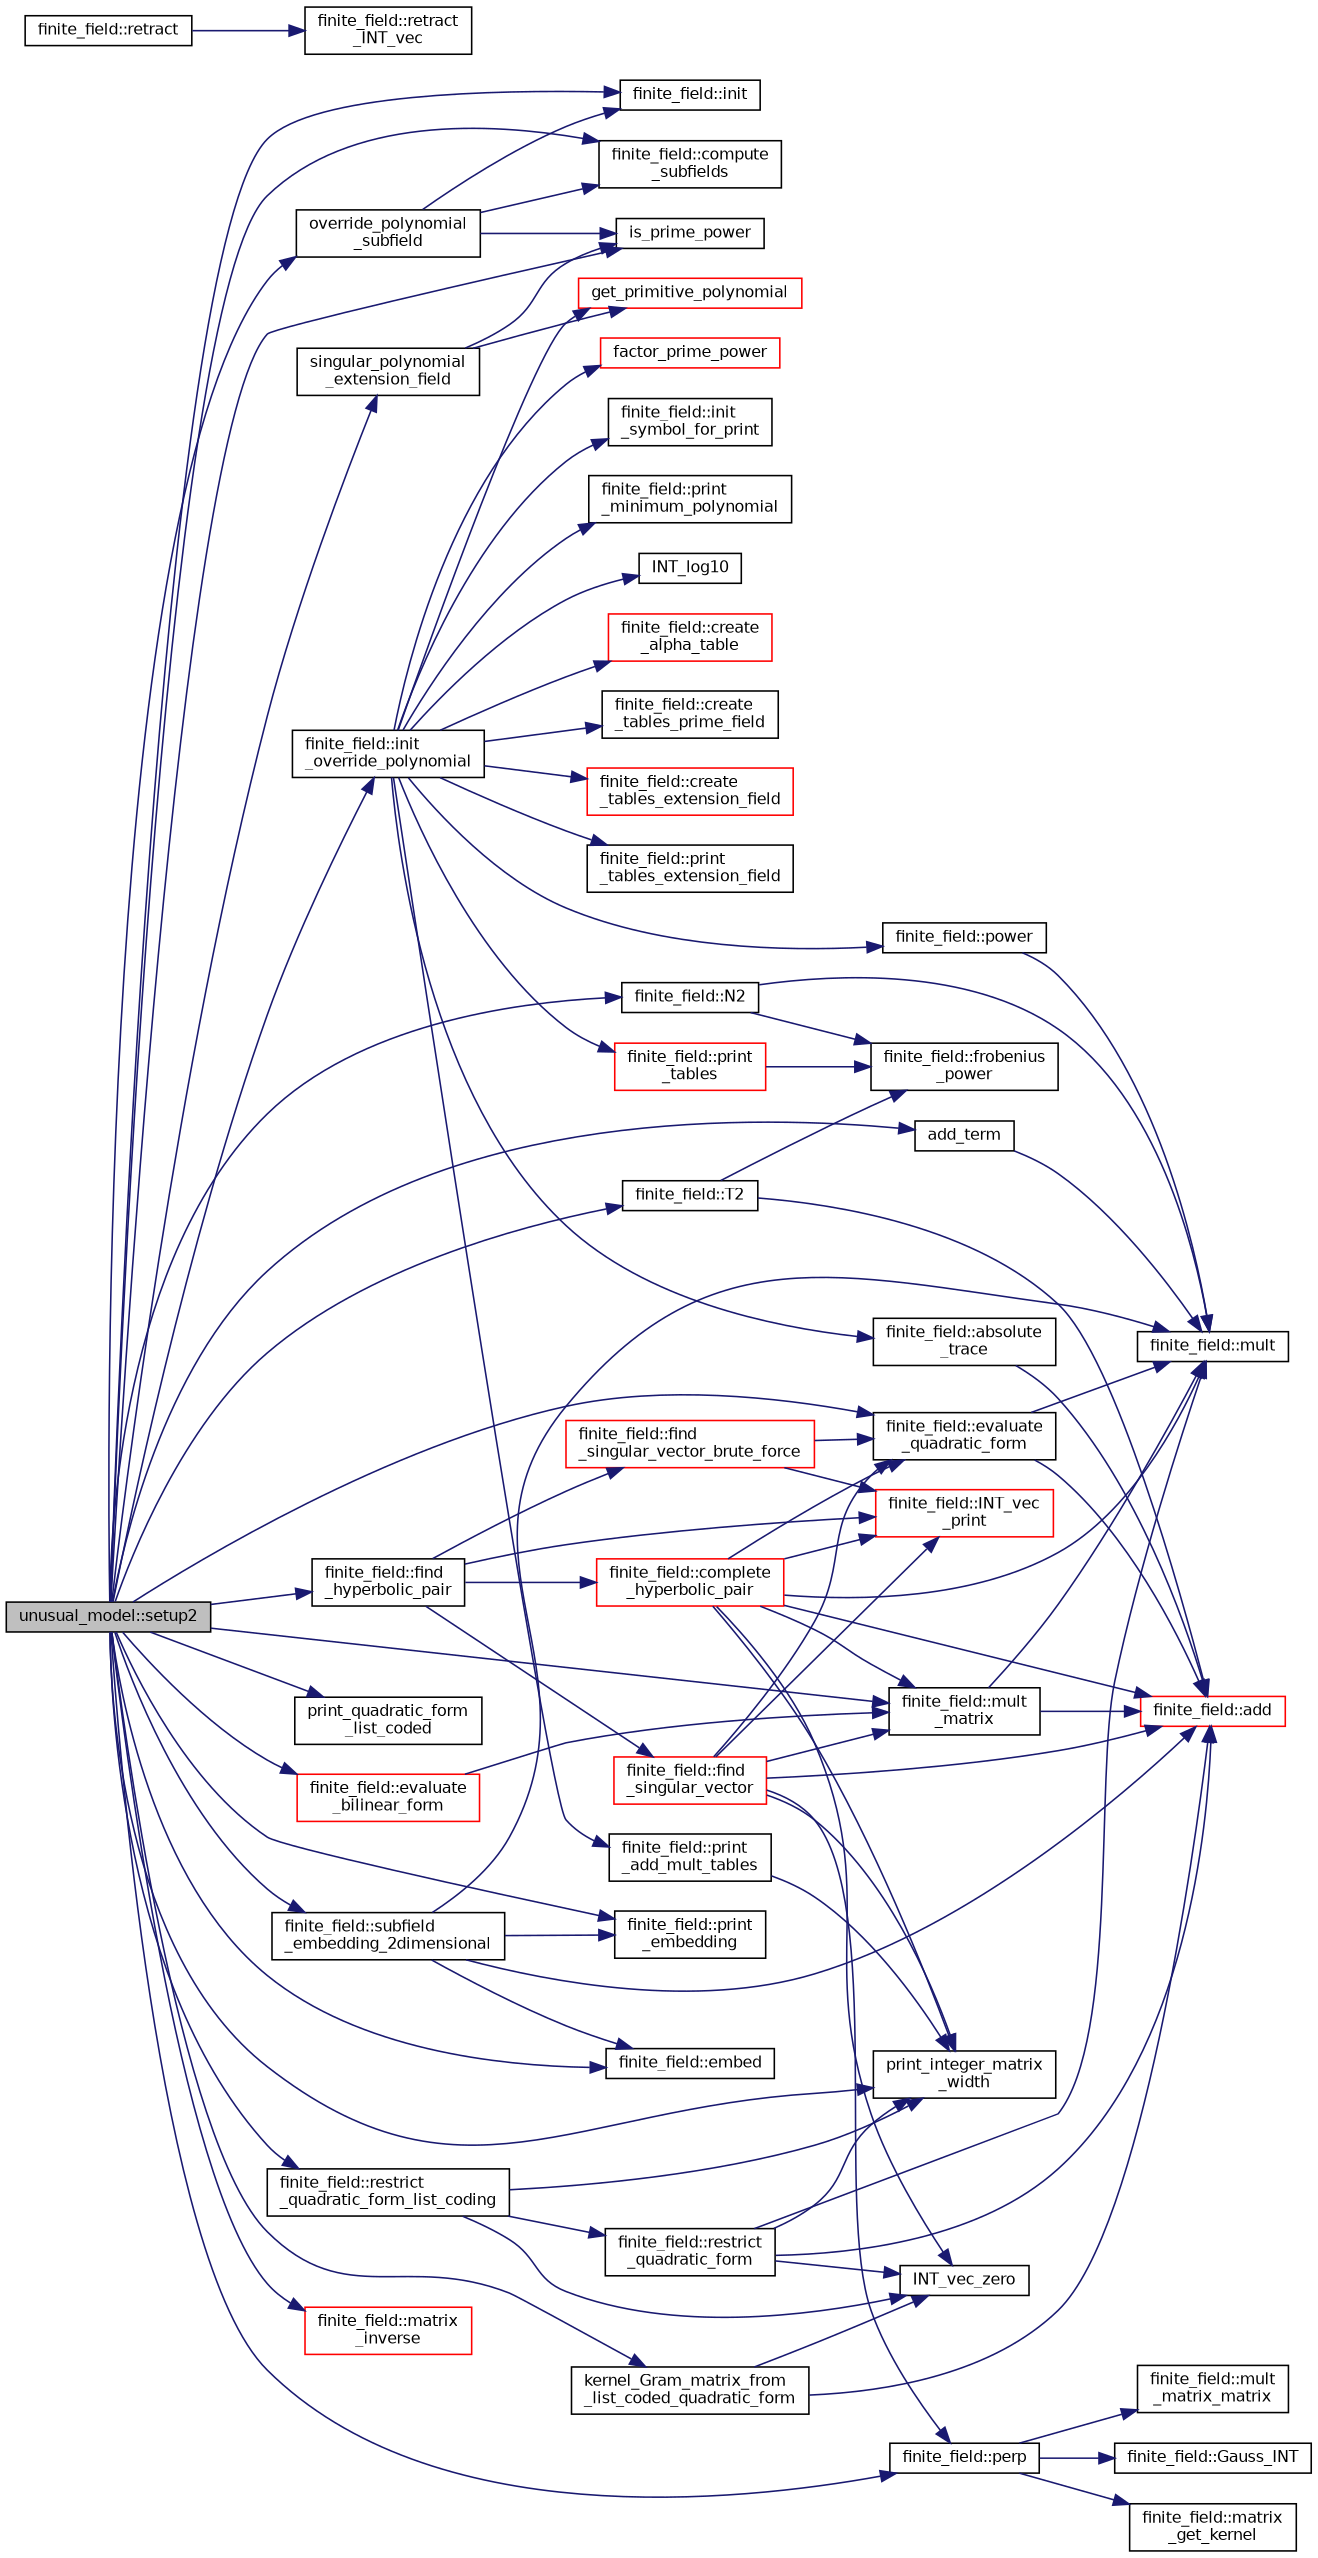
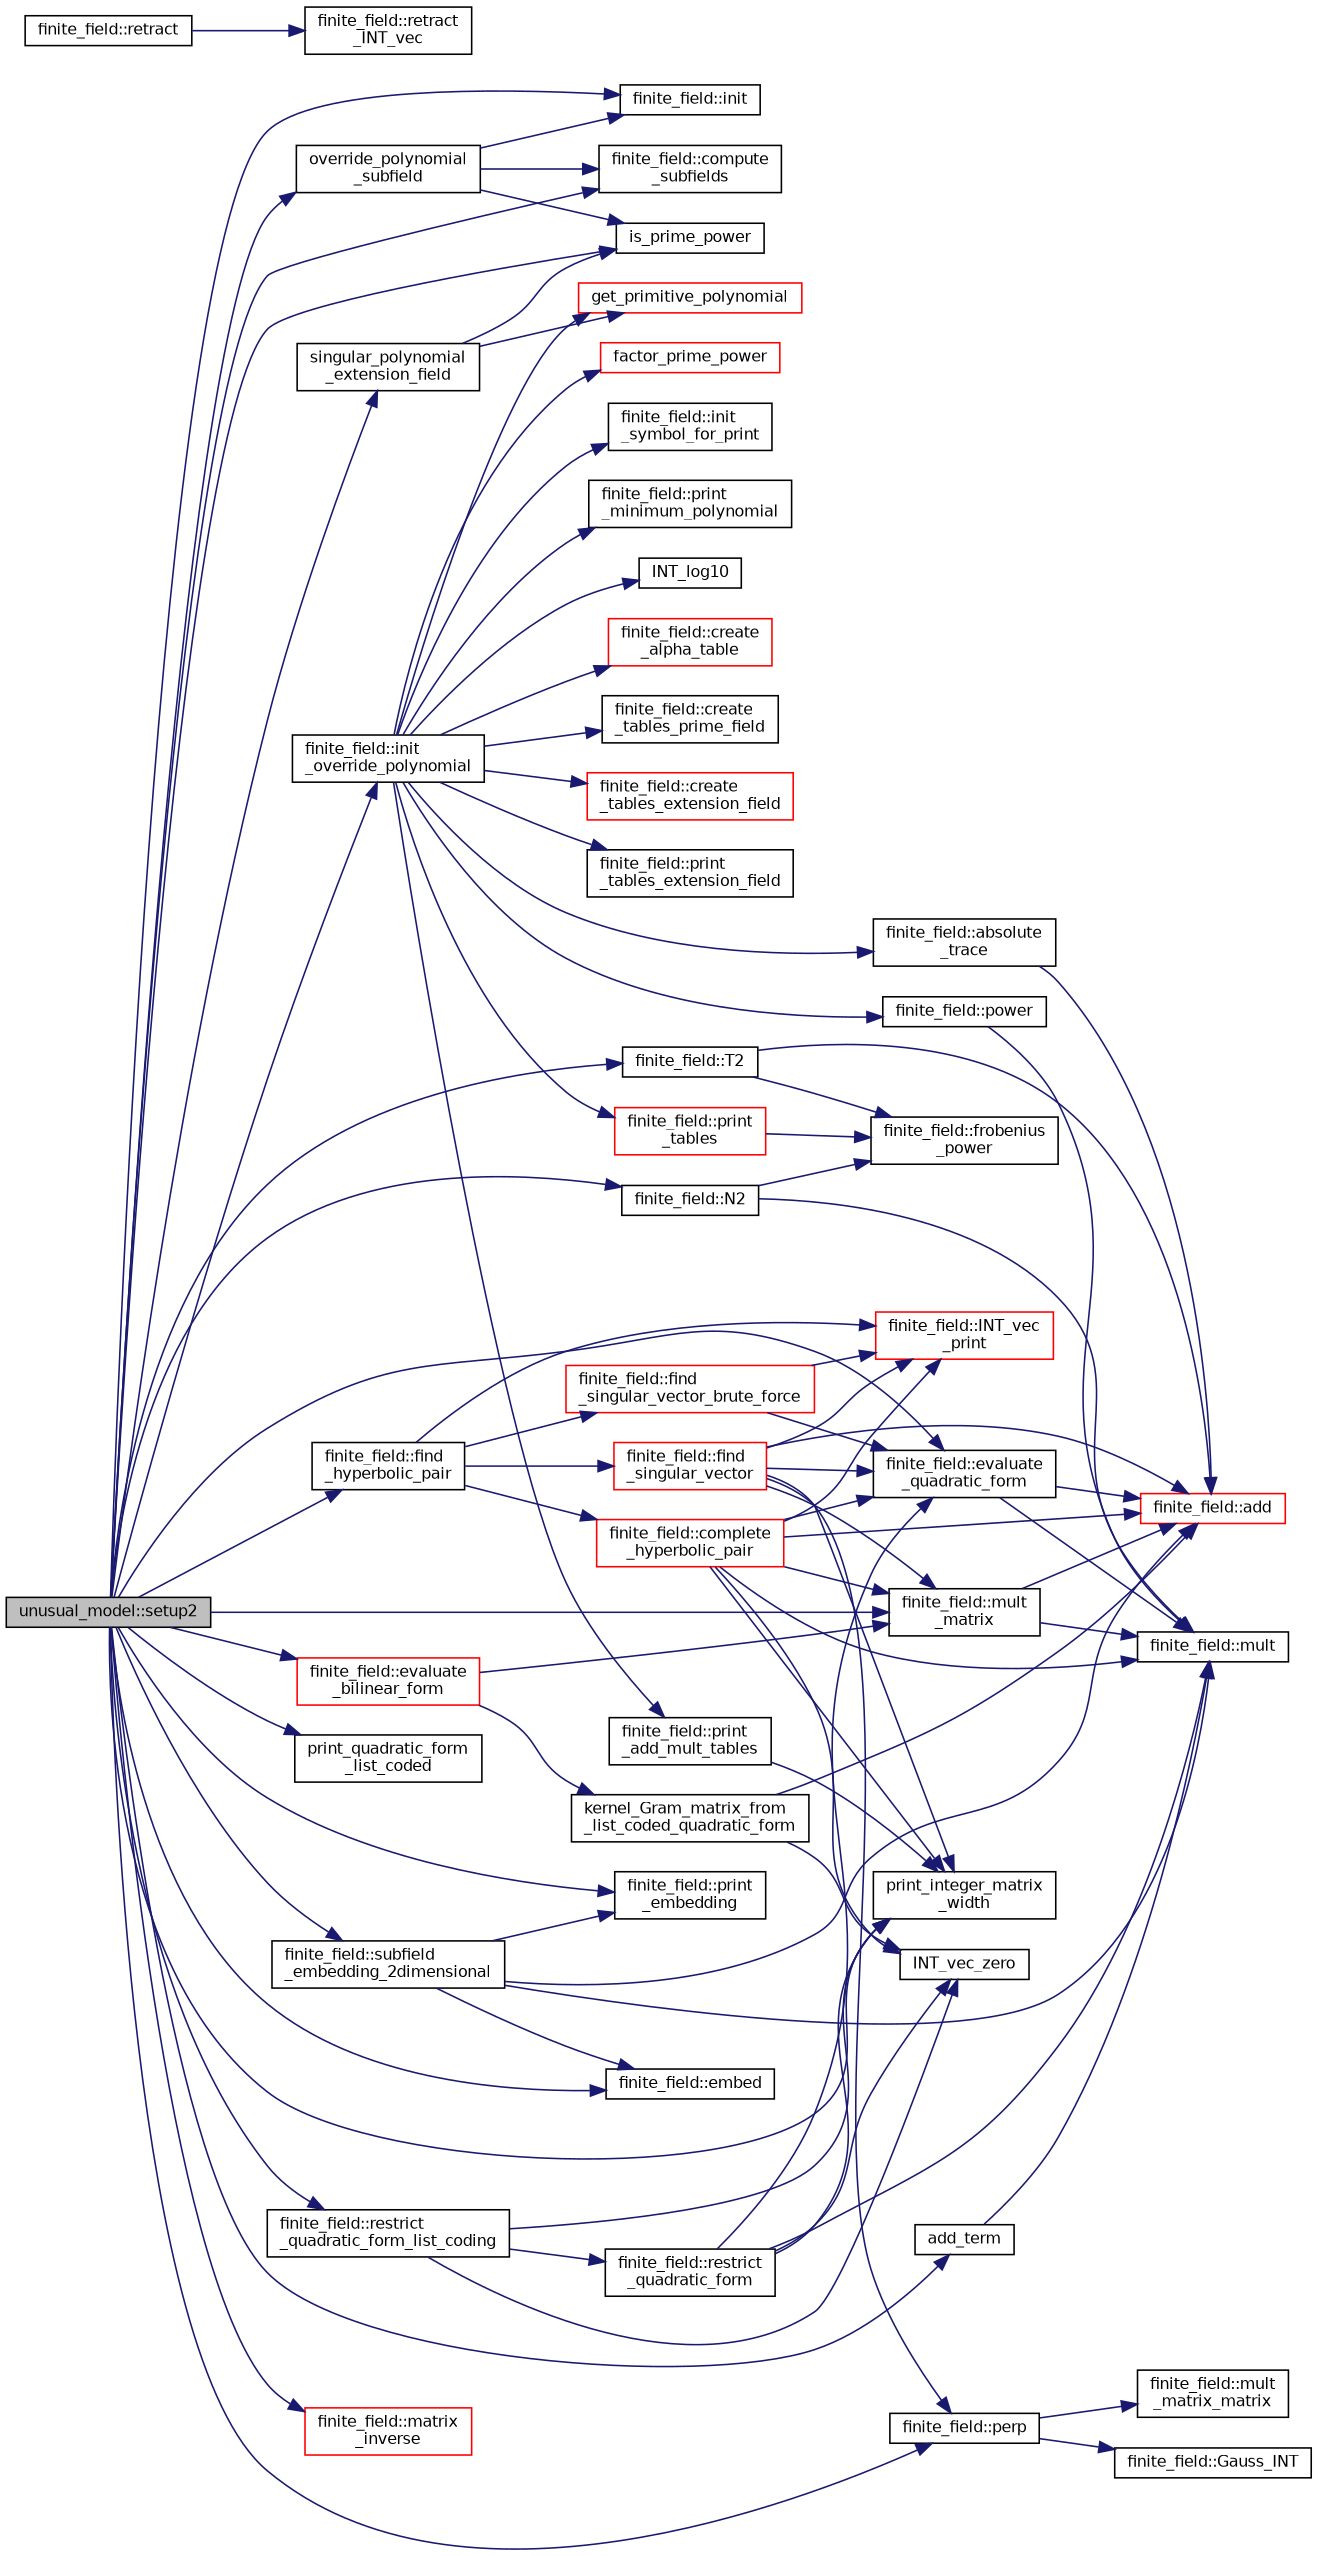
(1110, 2107) -> (846, 1925)
(214, 2131) -> (533, 1743)
(1213, 2527) -> none
